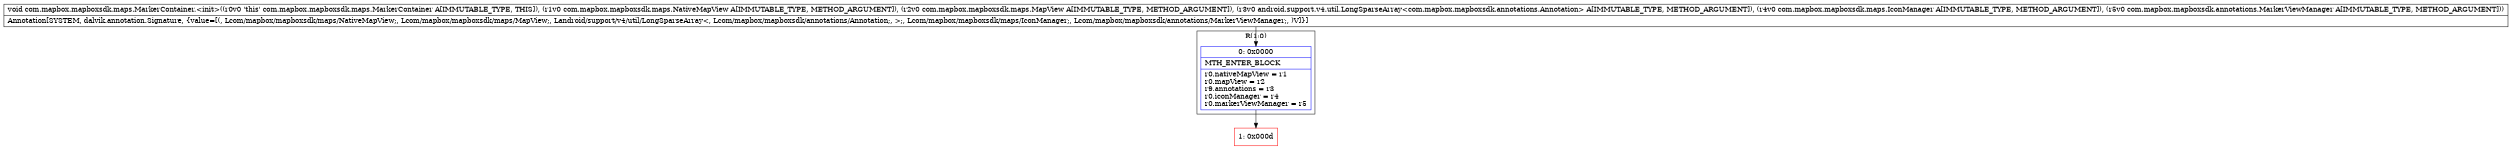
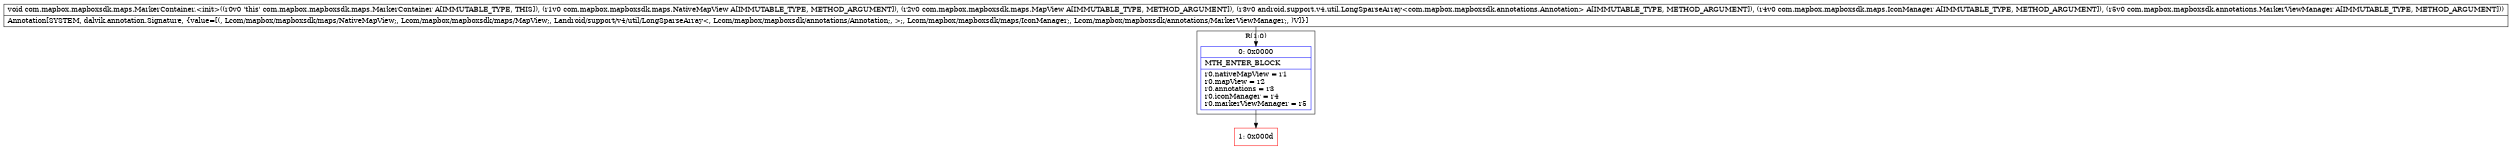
(1240, 89) -> (1240, 89)
